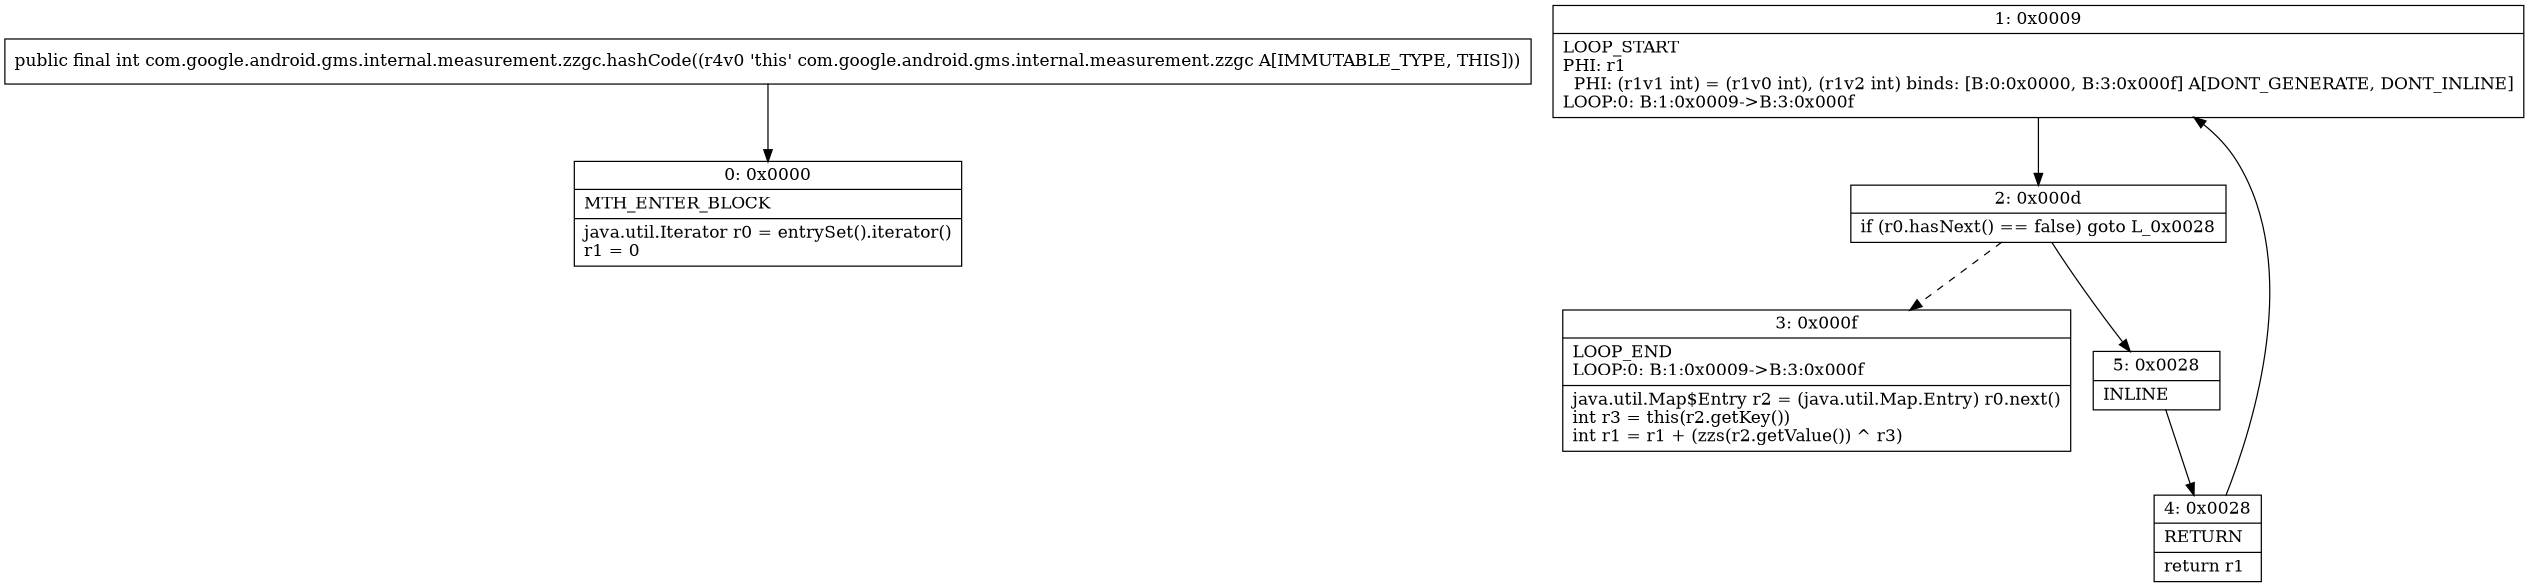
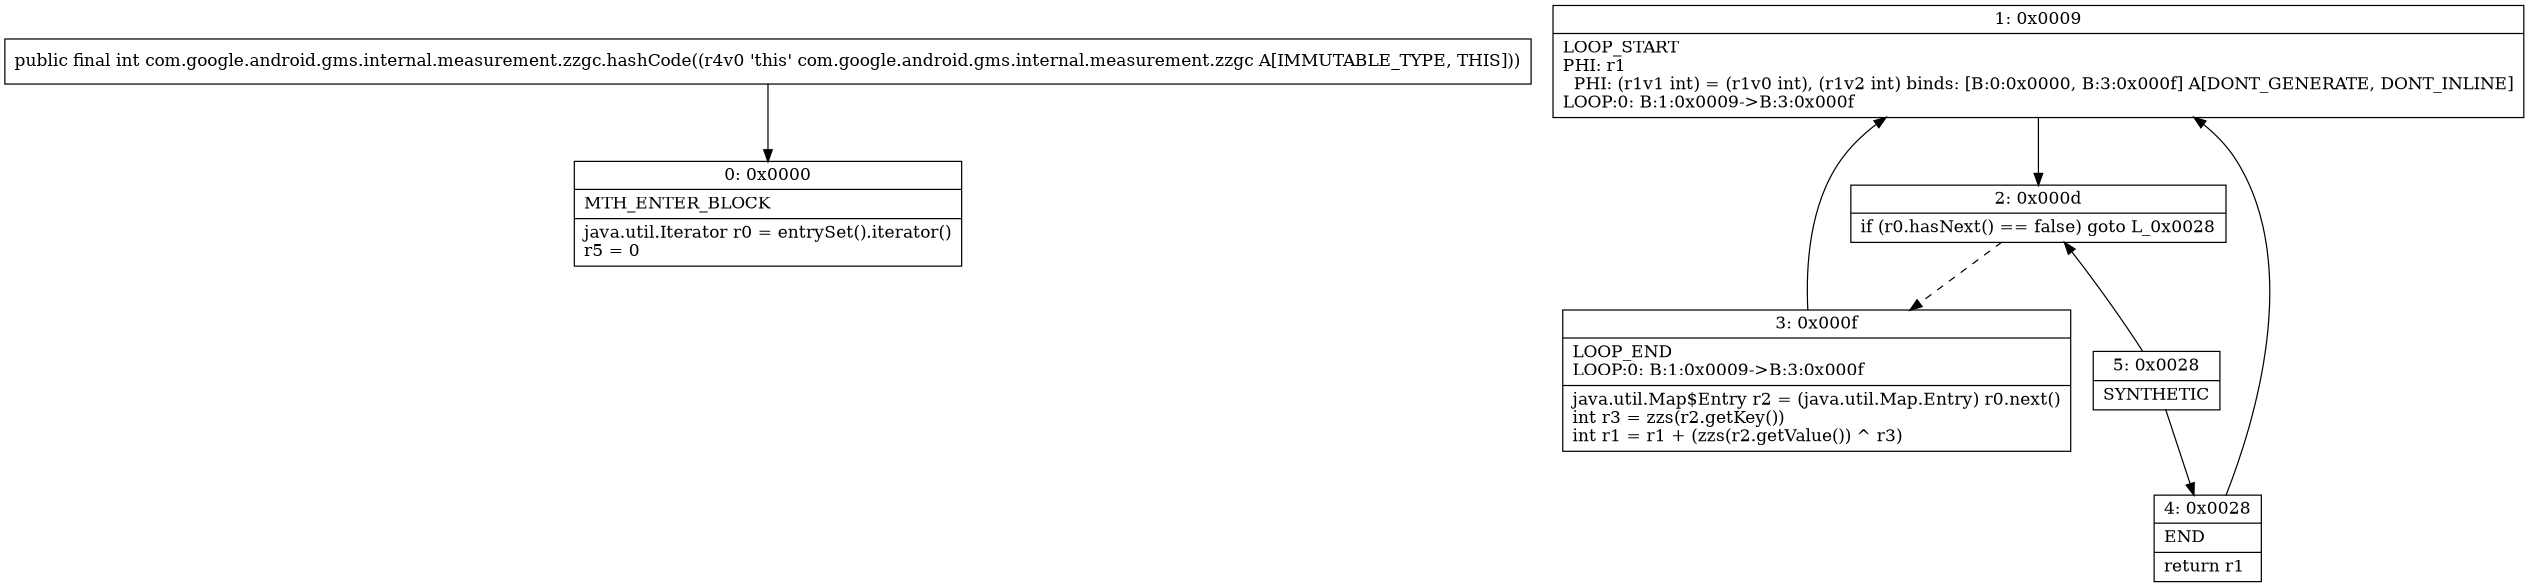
none -> (1818, 208)
(612, 251) -> (612, 251)
(2086, 293) -> (2108, 301)
(2136, 395) -> (2157, 395)
(1682, 418) -> (1679, 418)
(2203, 537) -> (2185, 537)
